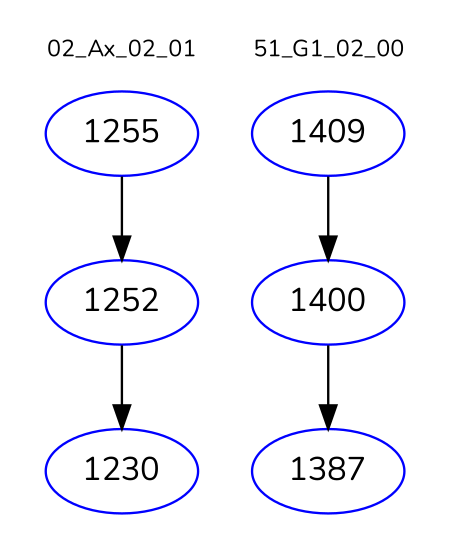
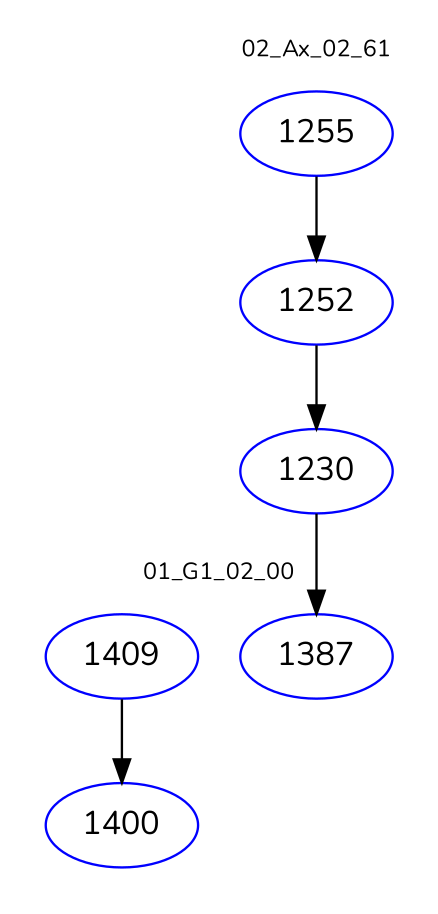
(122, 50) -> (316, 50)
(329, 50) -> (219, 573)
(328, 375) -> (316, 565)
